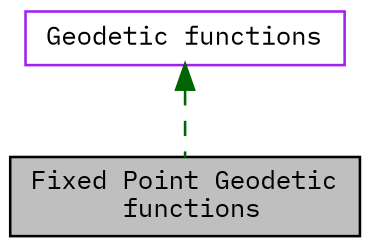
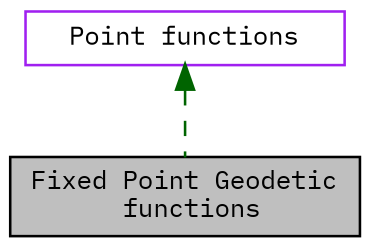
(185, 38) -> (185, 38)
